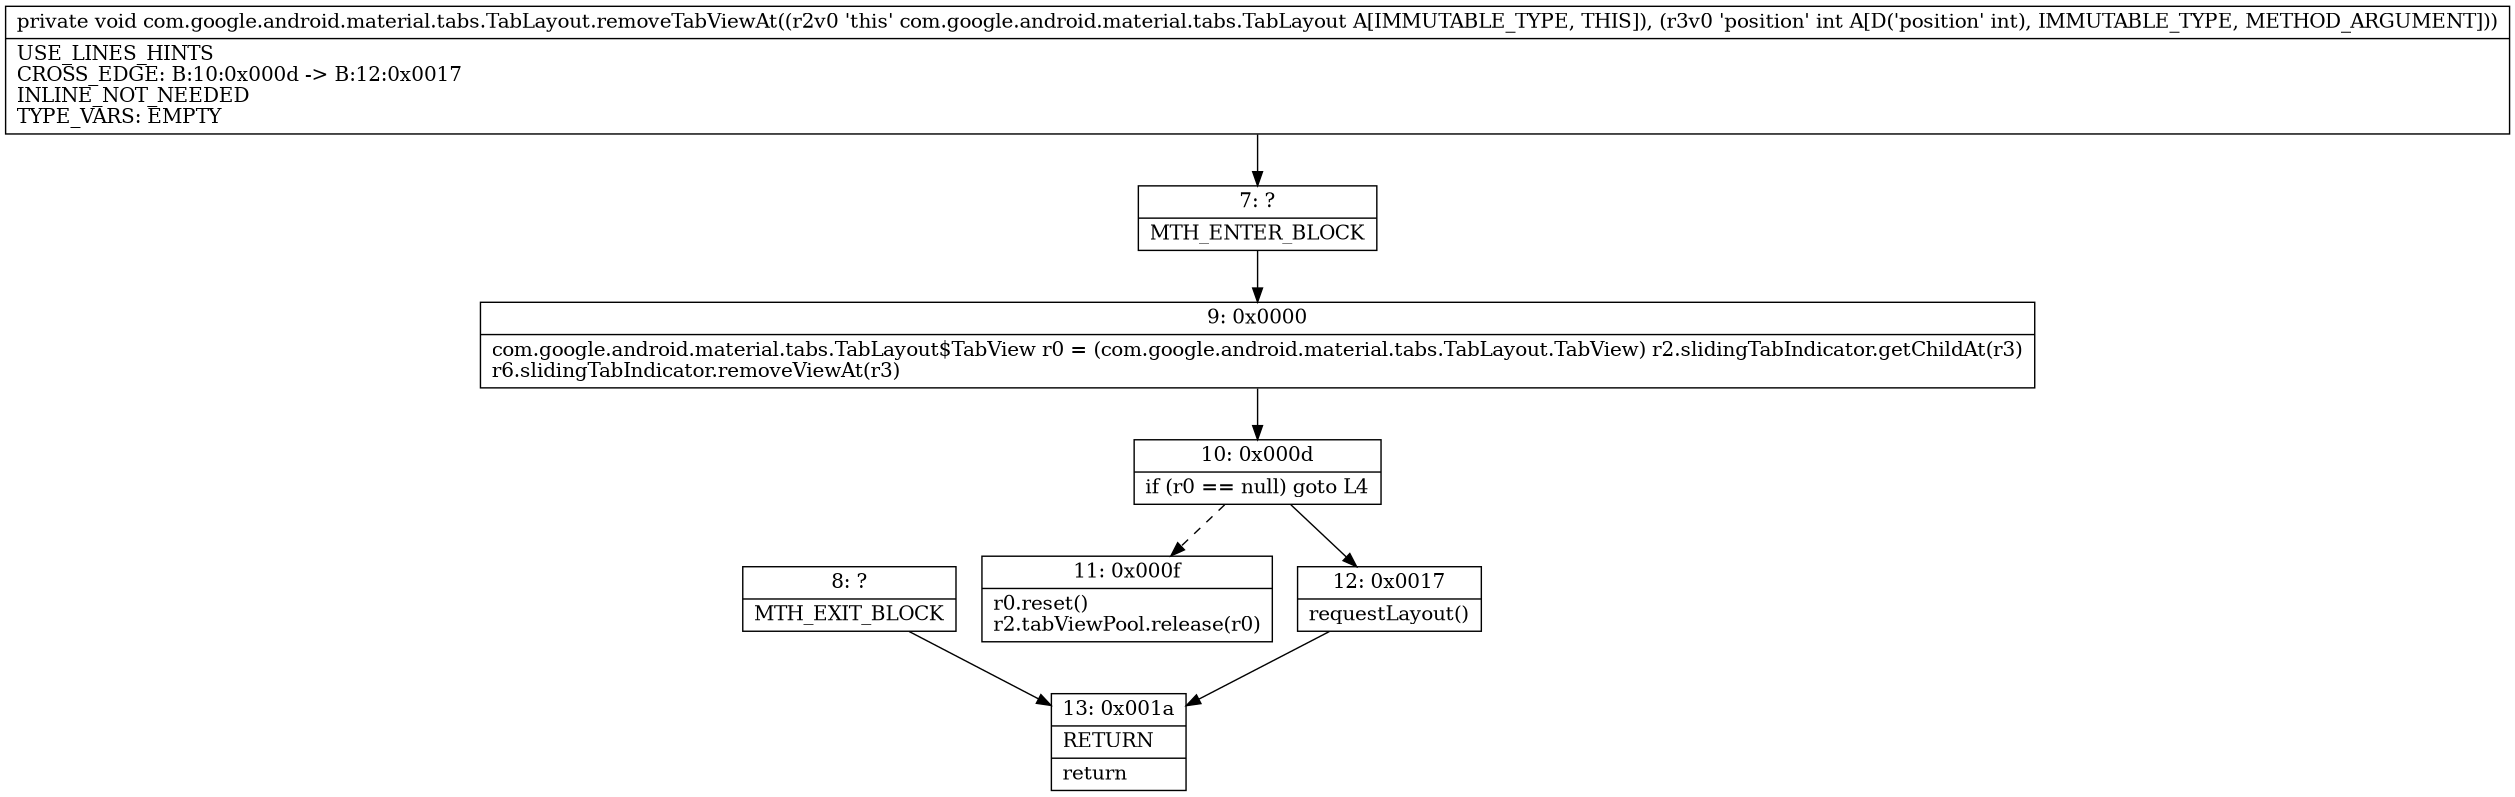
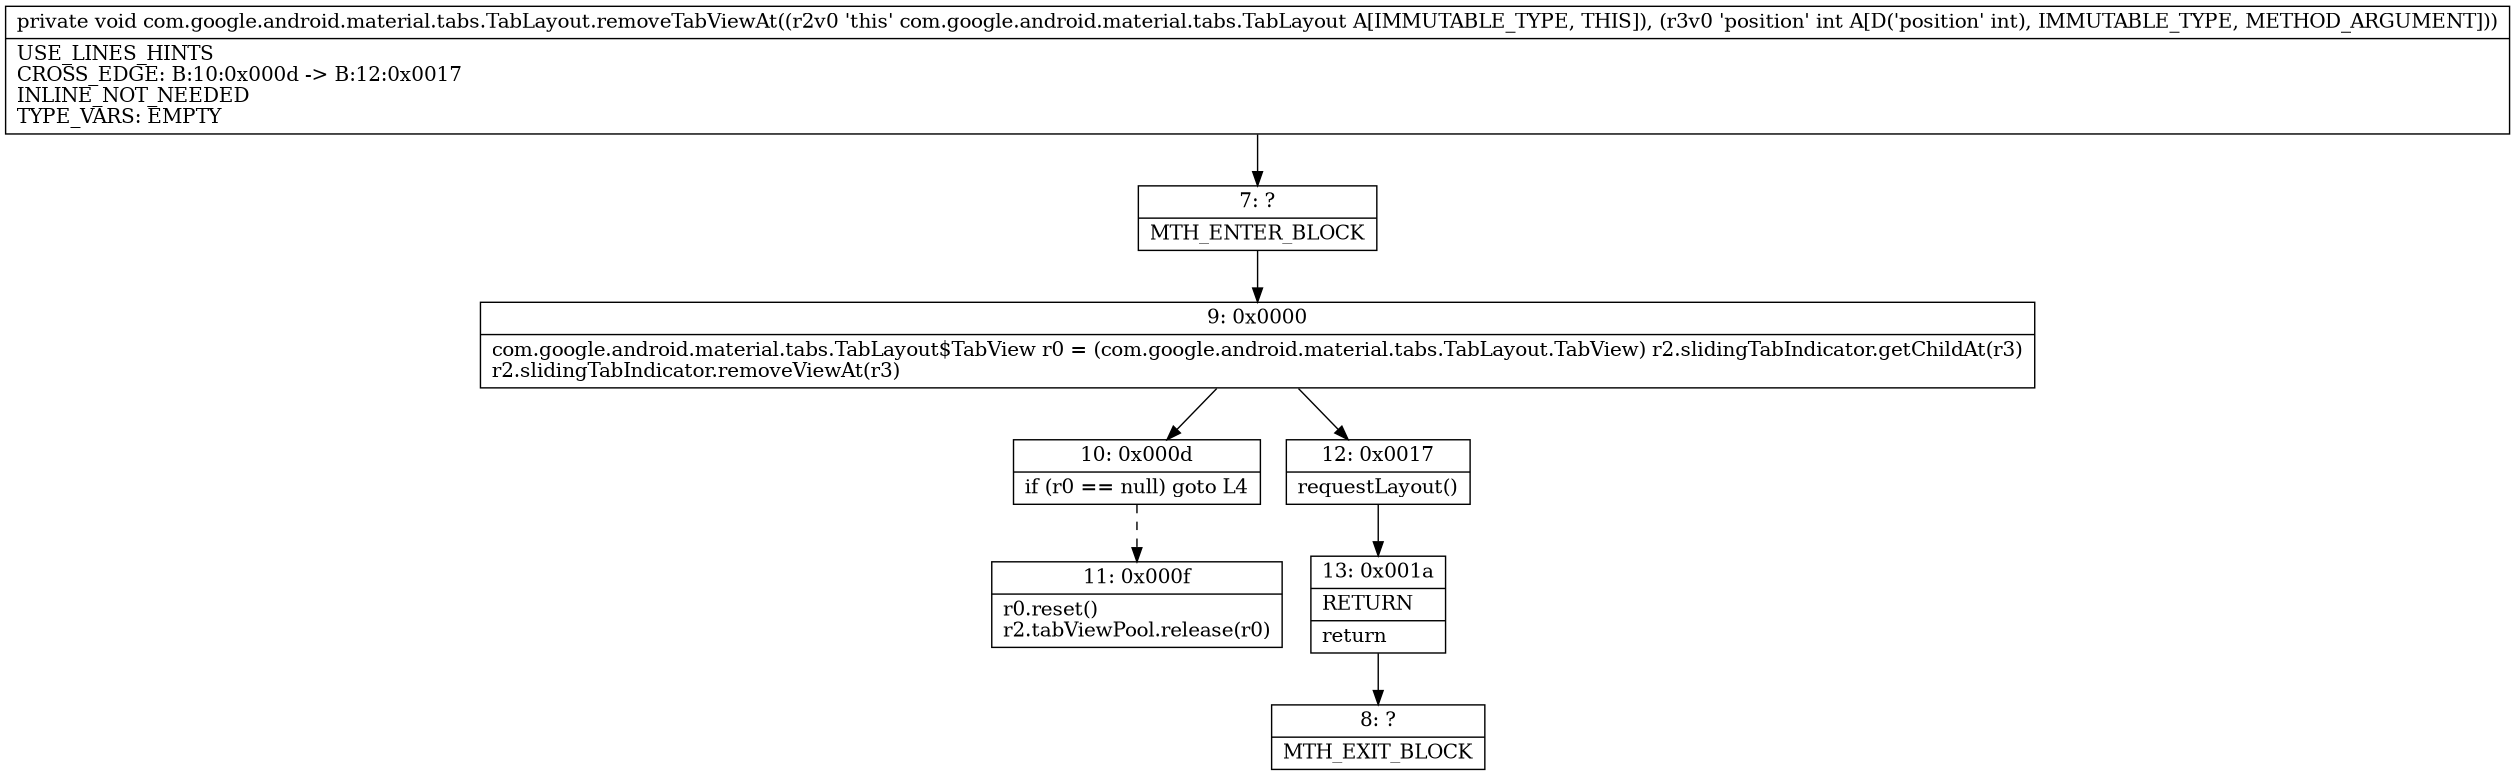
(696, 371) -> (696, 371)
(1319, 531) -> (1318, 409)
(974, 665) -> (1378, 672)
